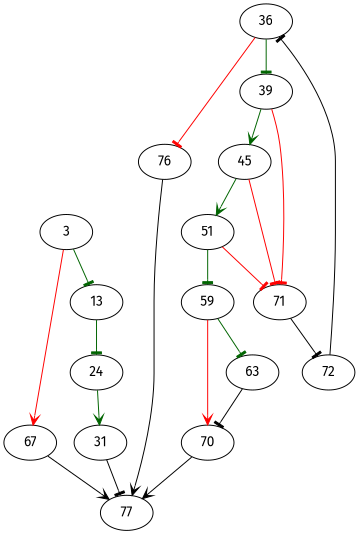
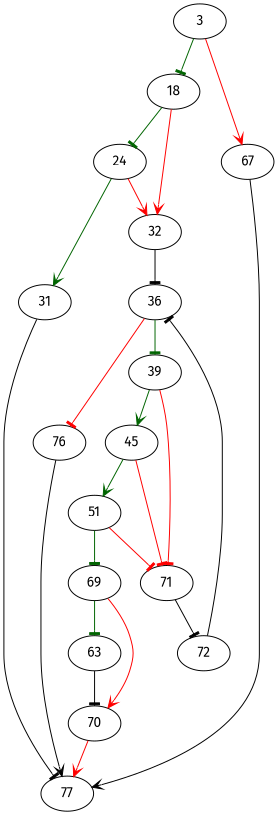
none -> (155, 232)
(97, 302) -> (174, 92)
(208, 302) -> (95, 583)
(171, 475) -> (83, 754)
